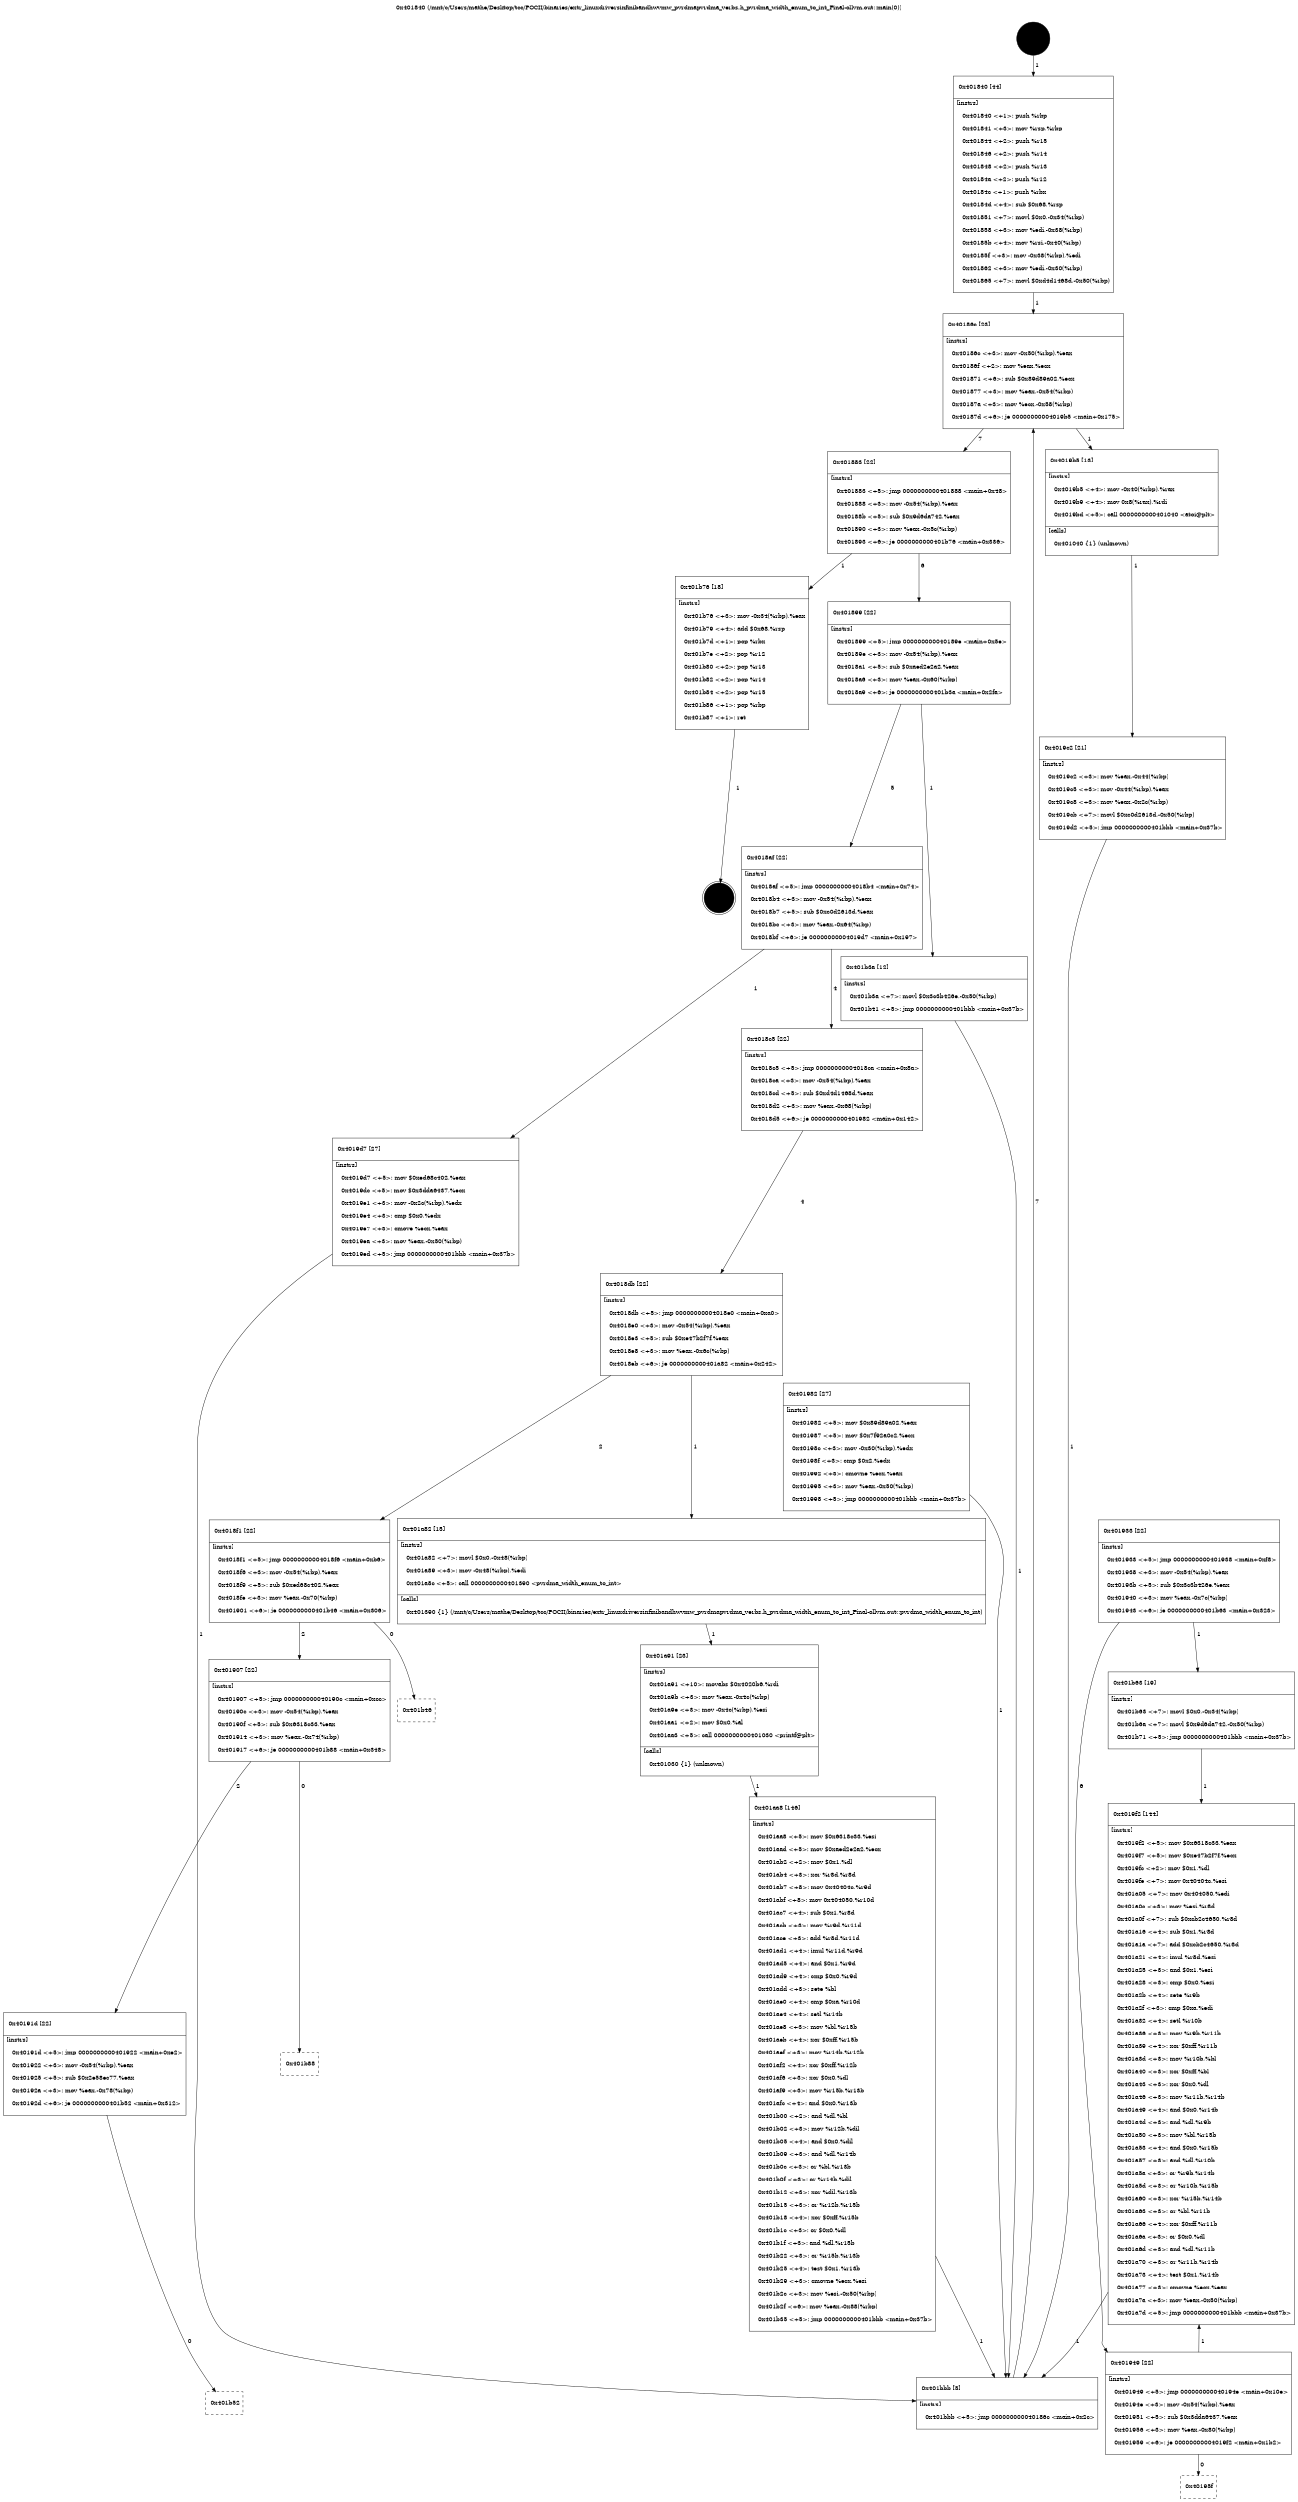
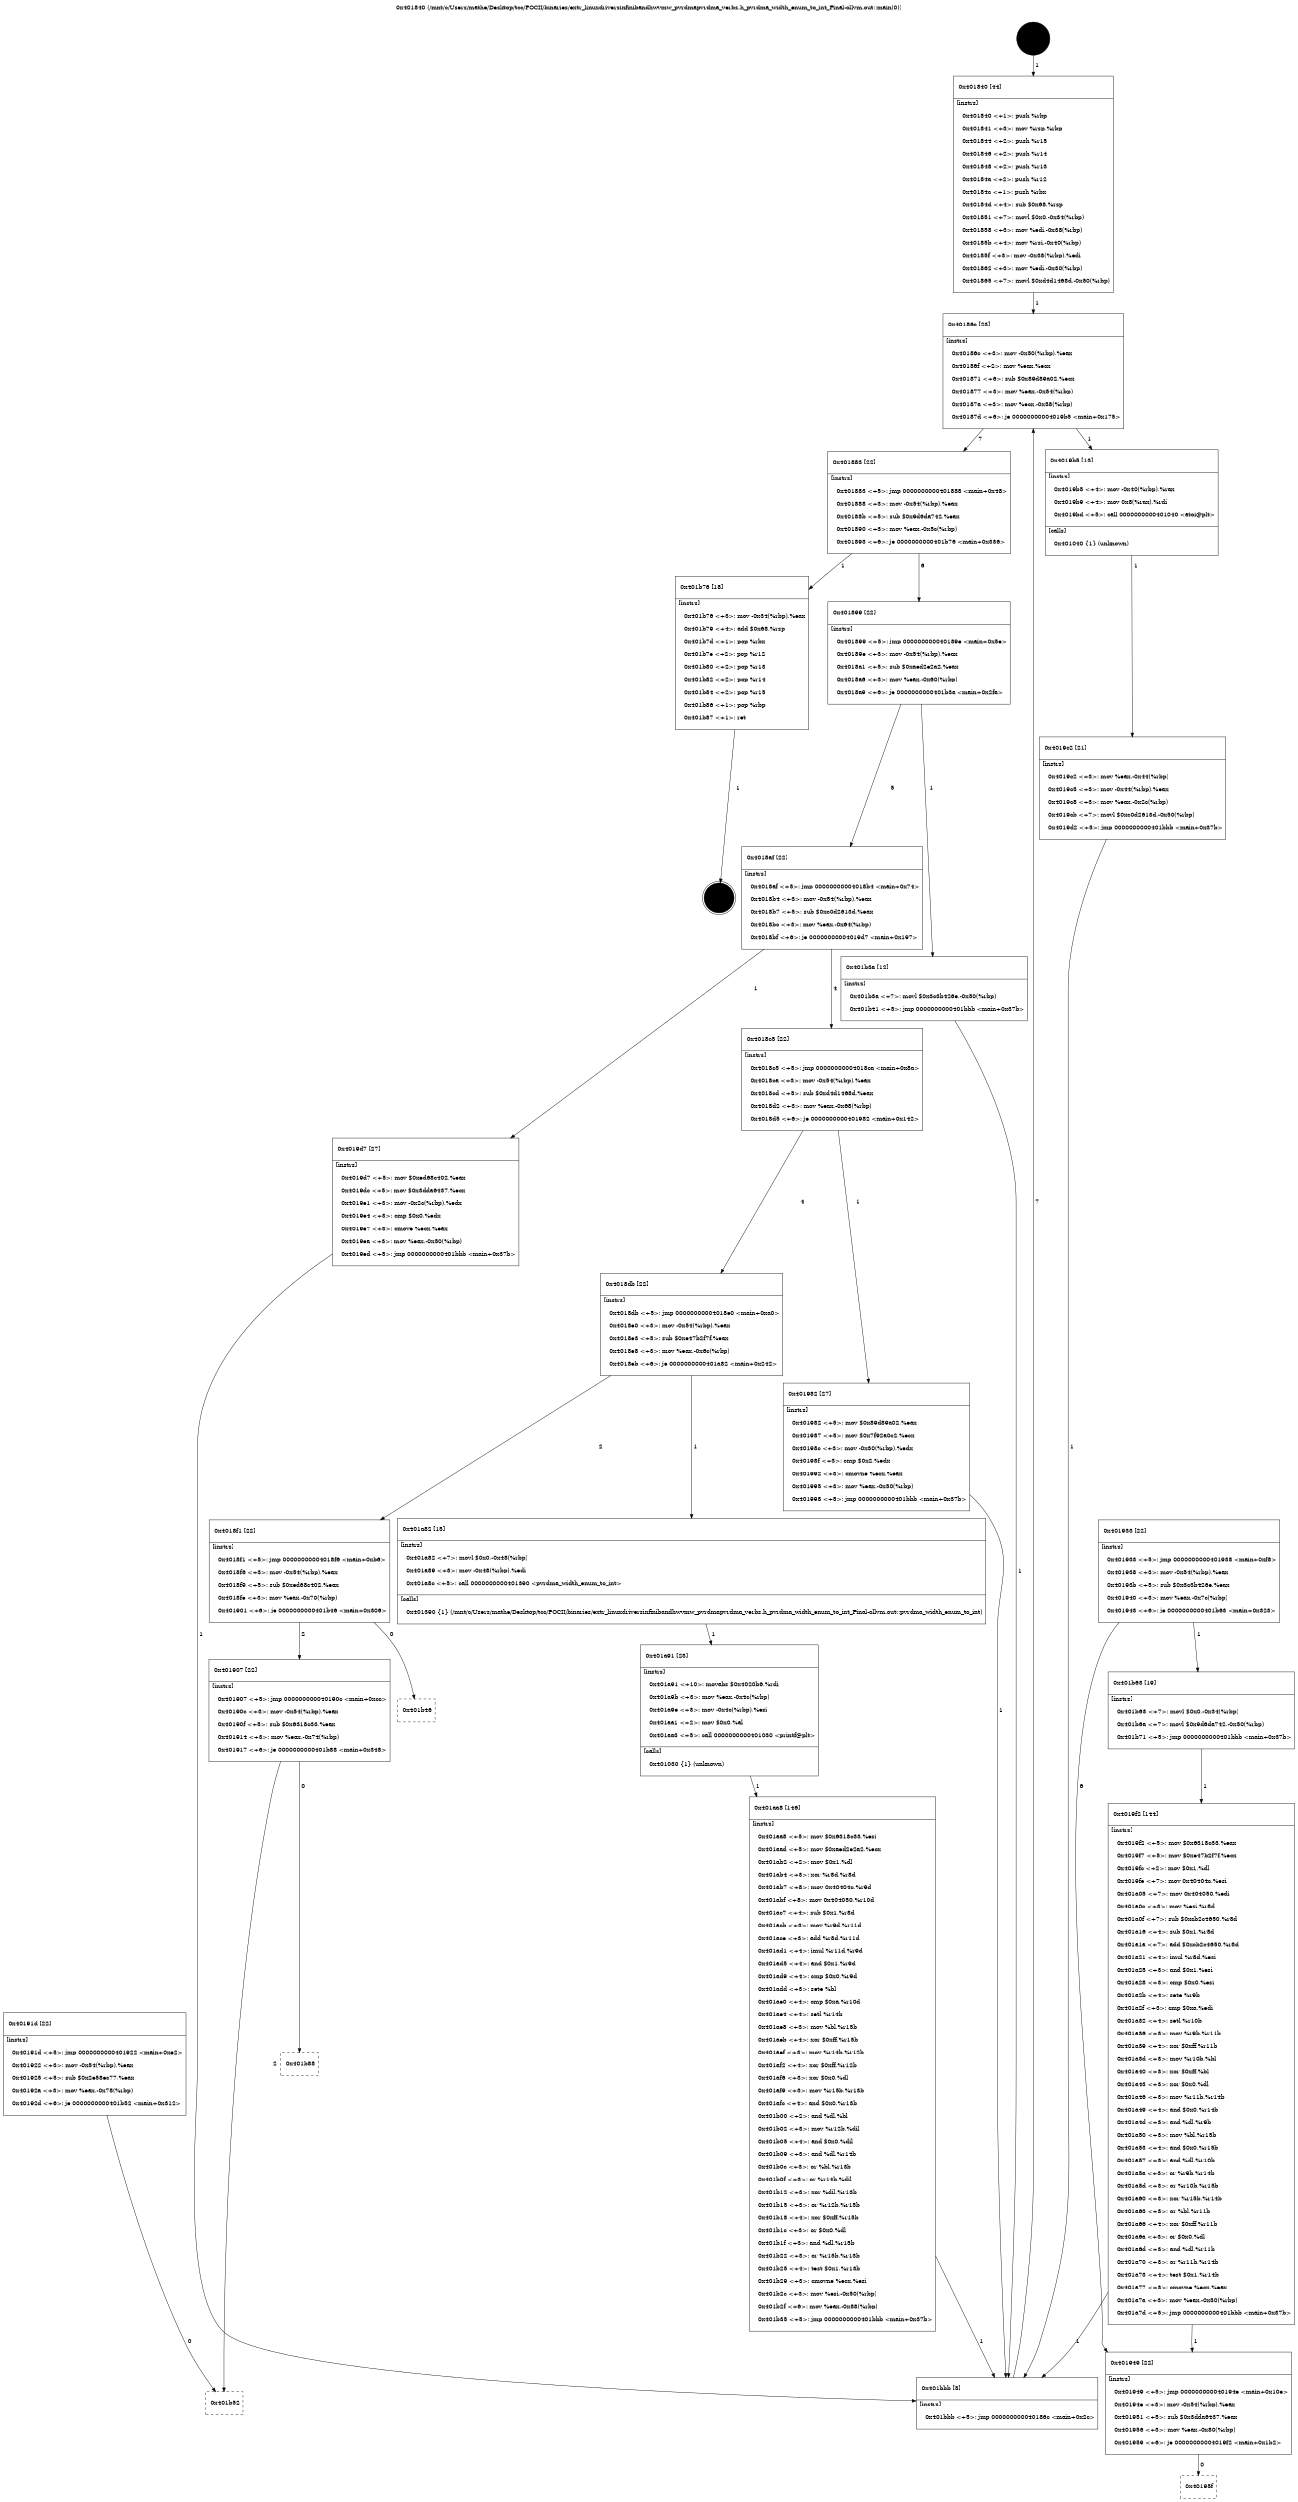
none -> (853, 1255)
(177, 1881) -> (235, 2073)
(1199, 2340) -> (1192, 2336)
